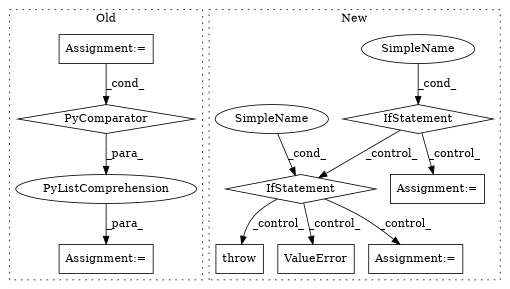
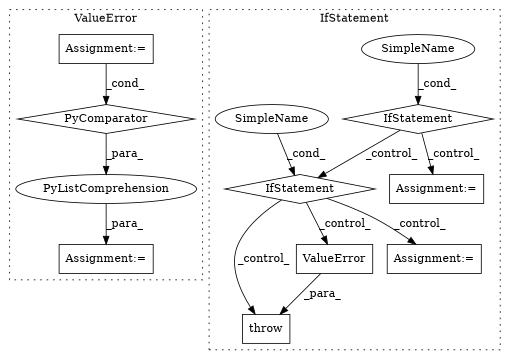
(106, 19) -> (106, 19)
(355, 19) -> (355, 19)
none -> (303, 291)
